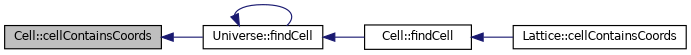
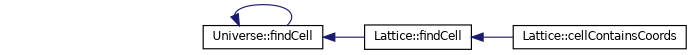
(83, 37) -> none
(418, 37) -> (418, 37)
